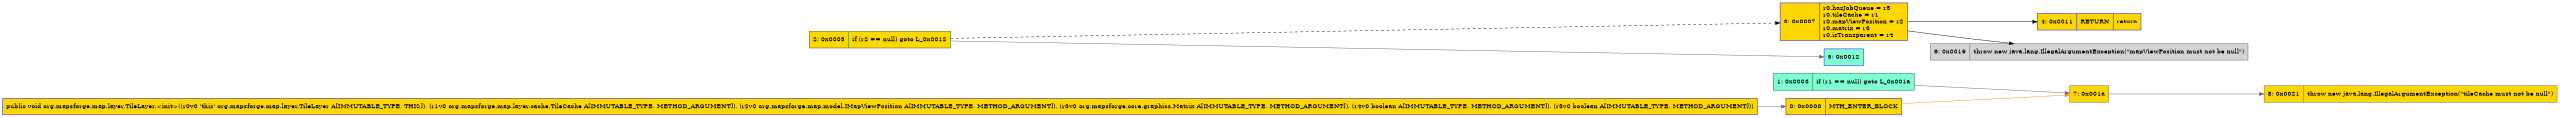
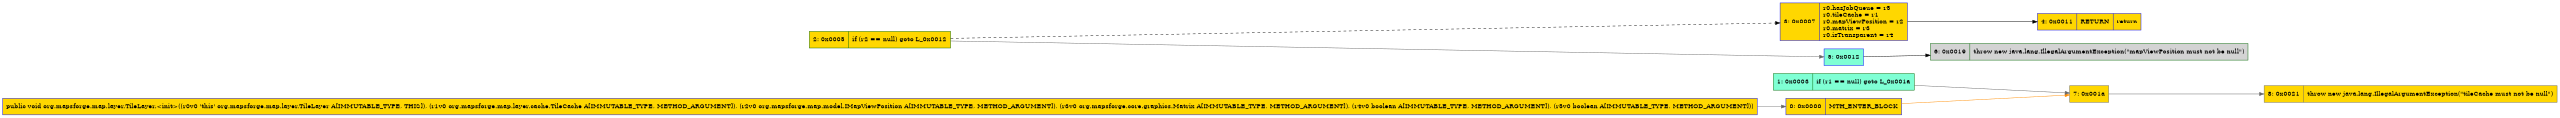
(1958, 37) -> (1895, 56)
(2089, 52) -> (2089, 52)
